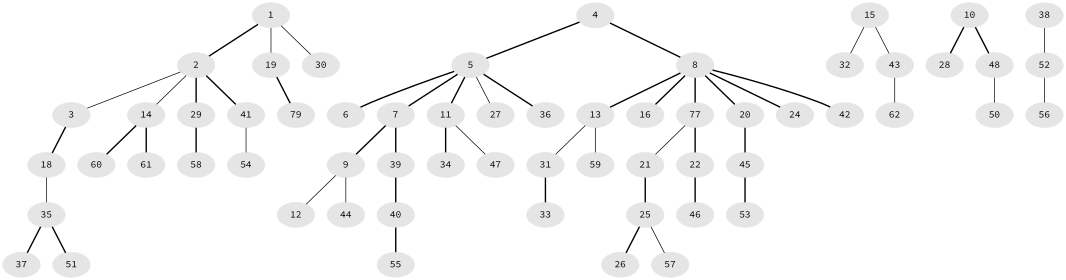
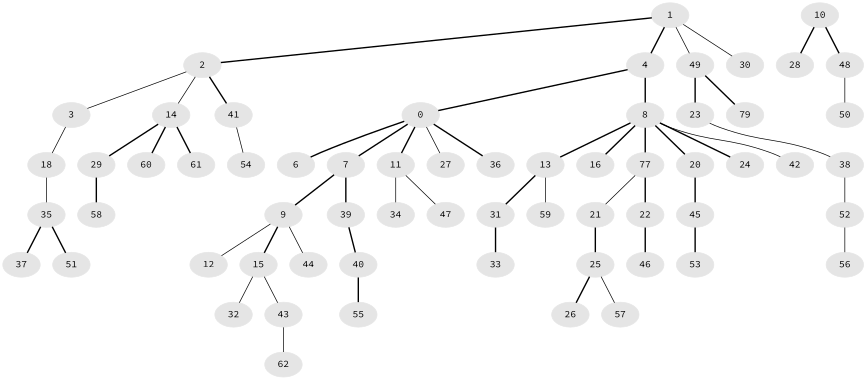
none -> (658, 40)
(271, 65) -> (695, 65)
(471, 65) -> (421, 115)
(772, 86) -> (720, 140)
(196, 90) -> (134, 140)
none -> (695, 115)
(59, 140) -> (59, 140)
(446, 140) -> (396, 190)
(570, 140) -> (521, 190)
none -> (271, 240)
